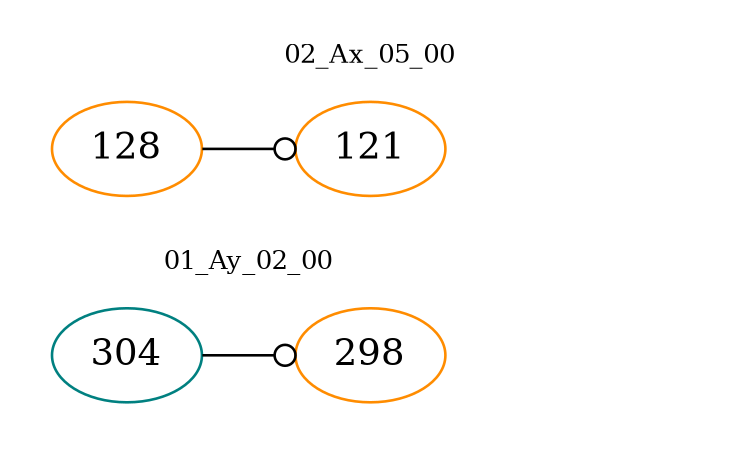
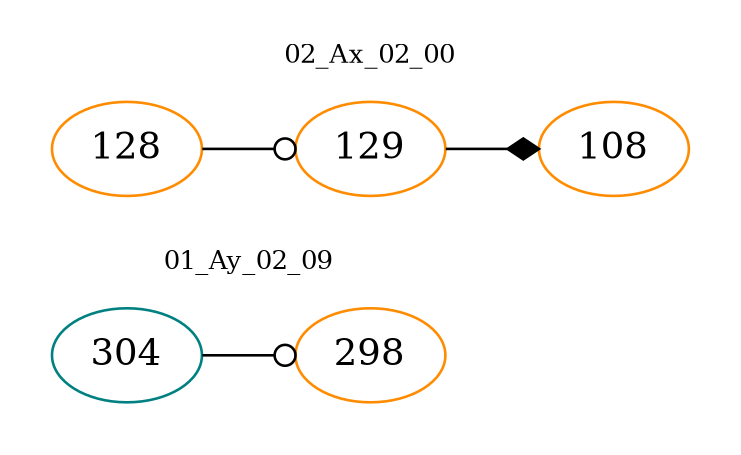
(370, 56) -> (370, 56)
(370, 149) -> (370, 149)
none -> (614, 149)
(249, 263) -> (249, 263)
